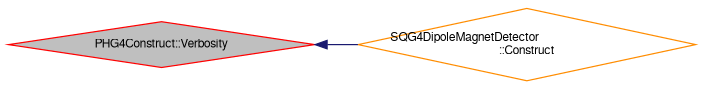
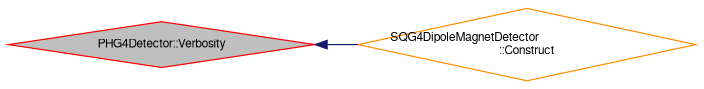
(162, 45) -> (162, 45)
